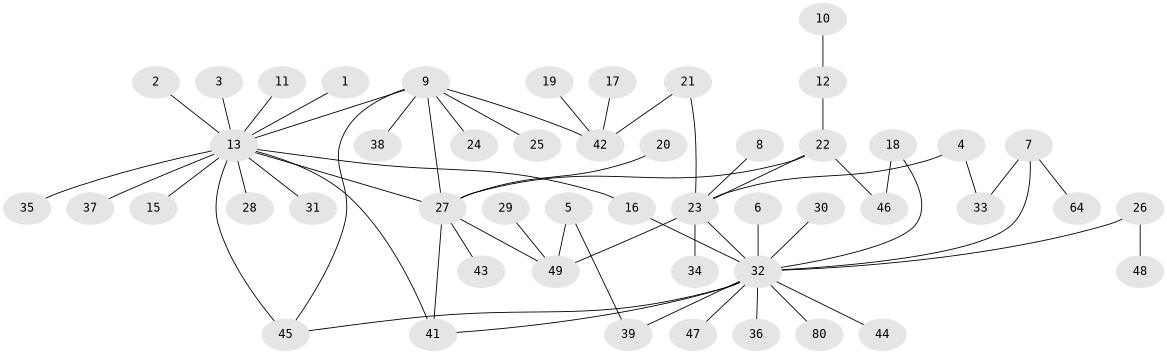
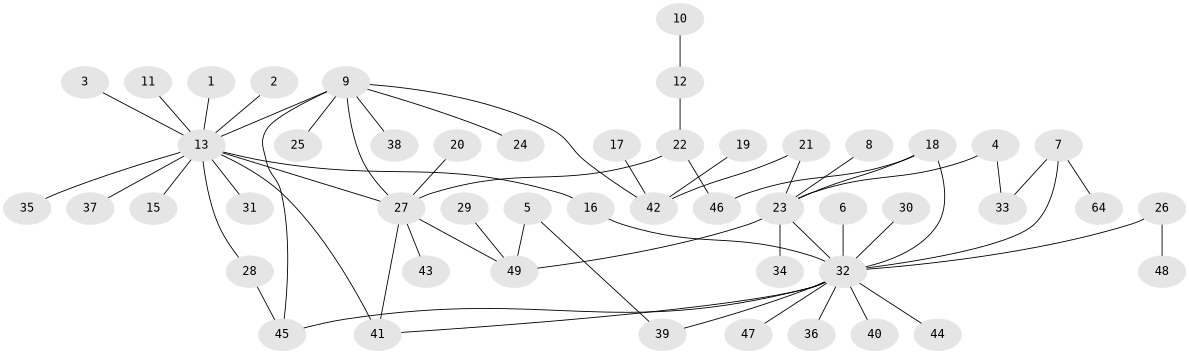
(759, 177) -> (856, 177)
(226, 246) -> (266, 303)
(819, 335) -> (875, 335)
